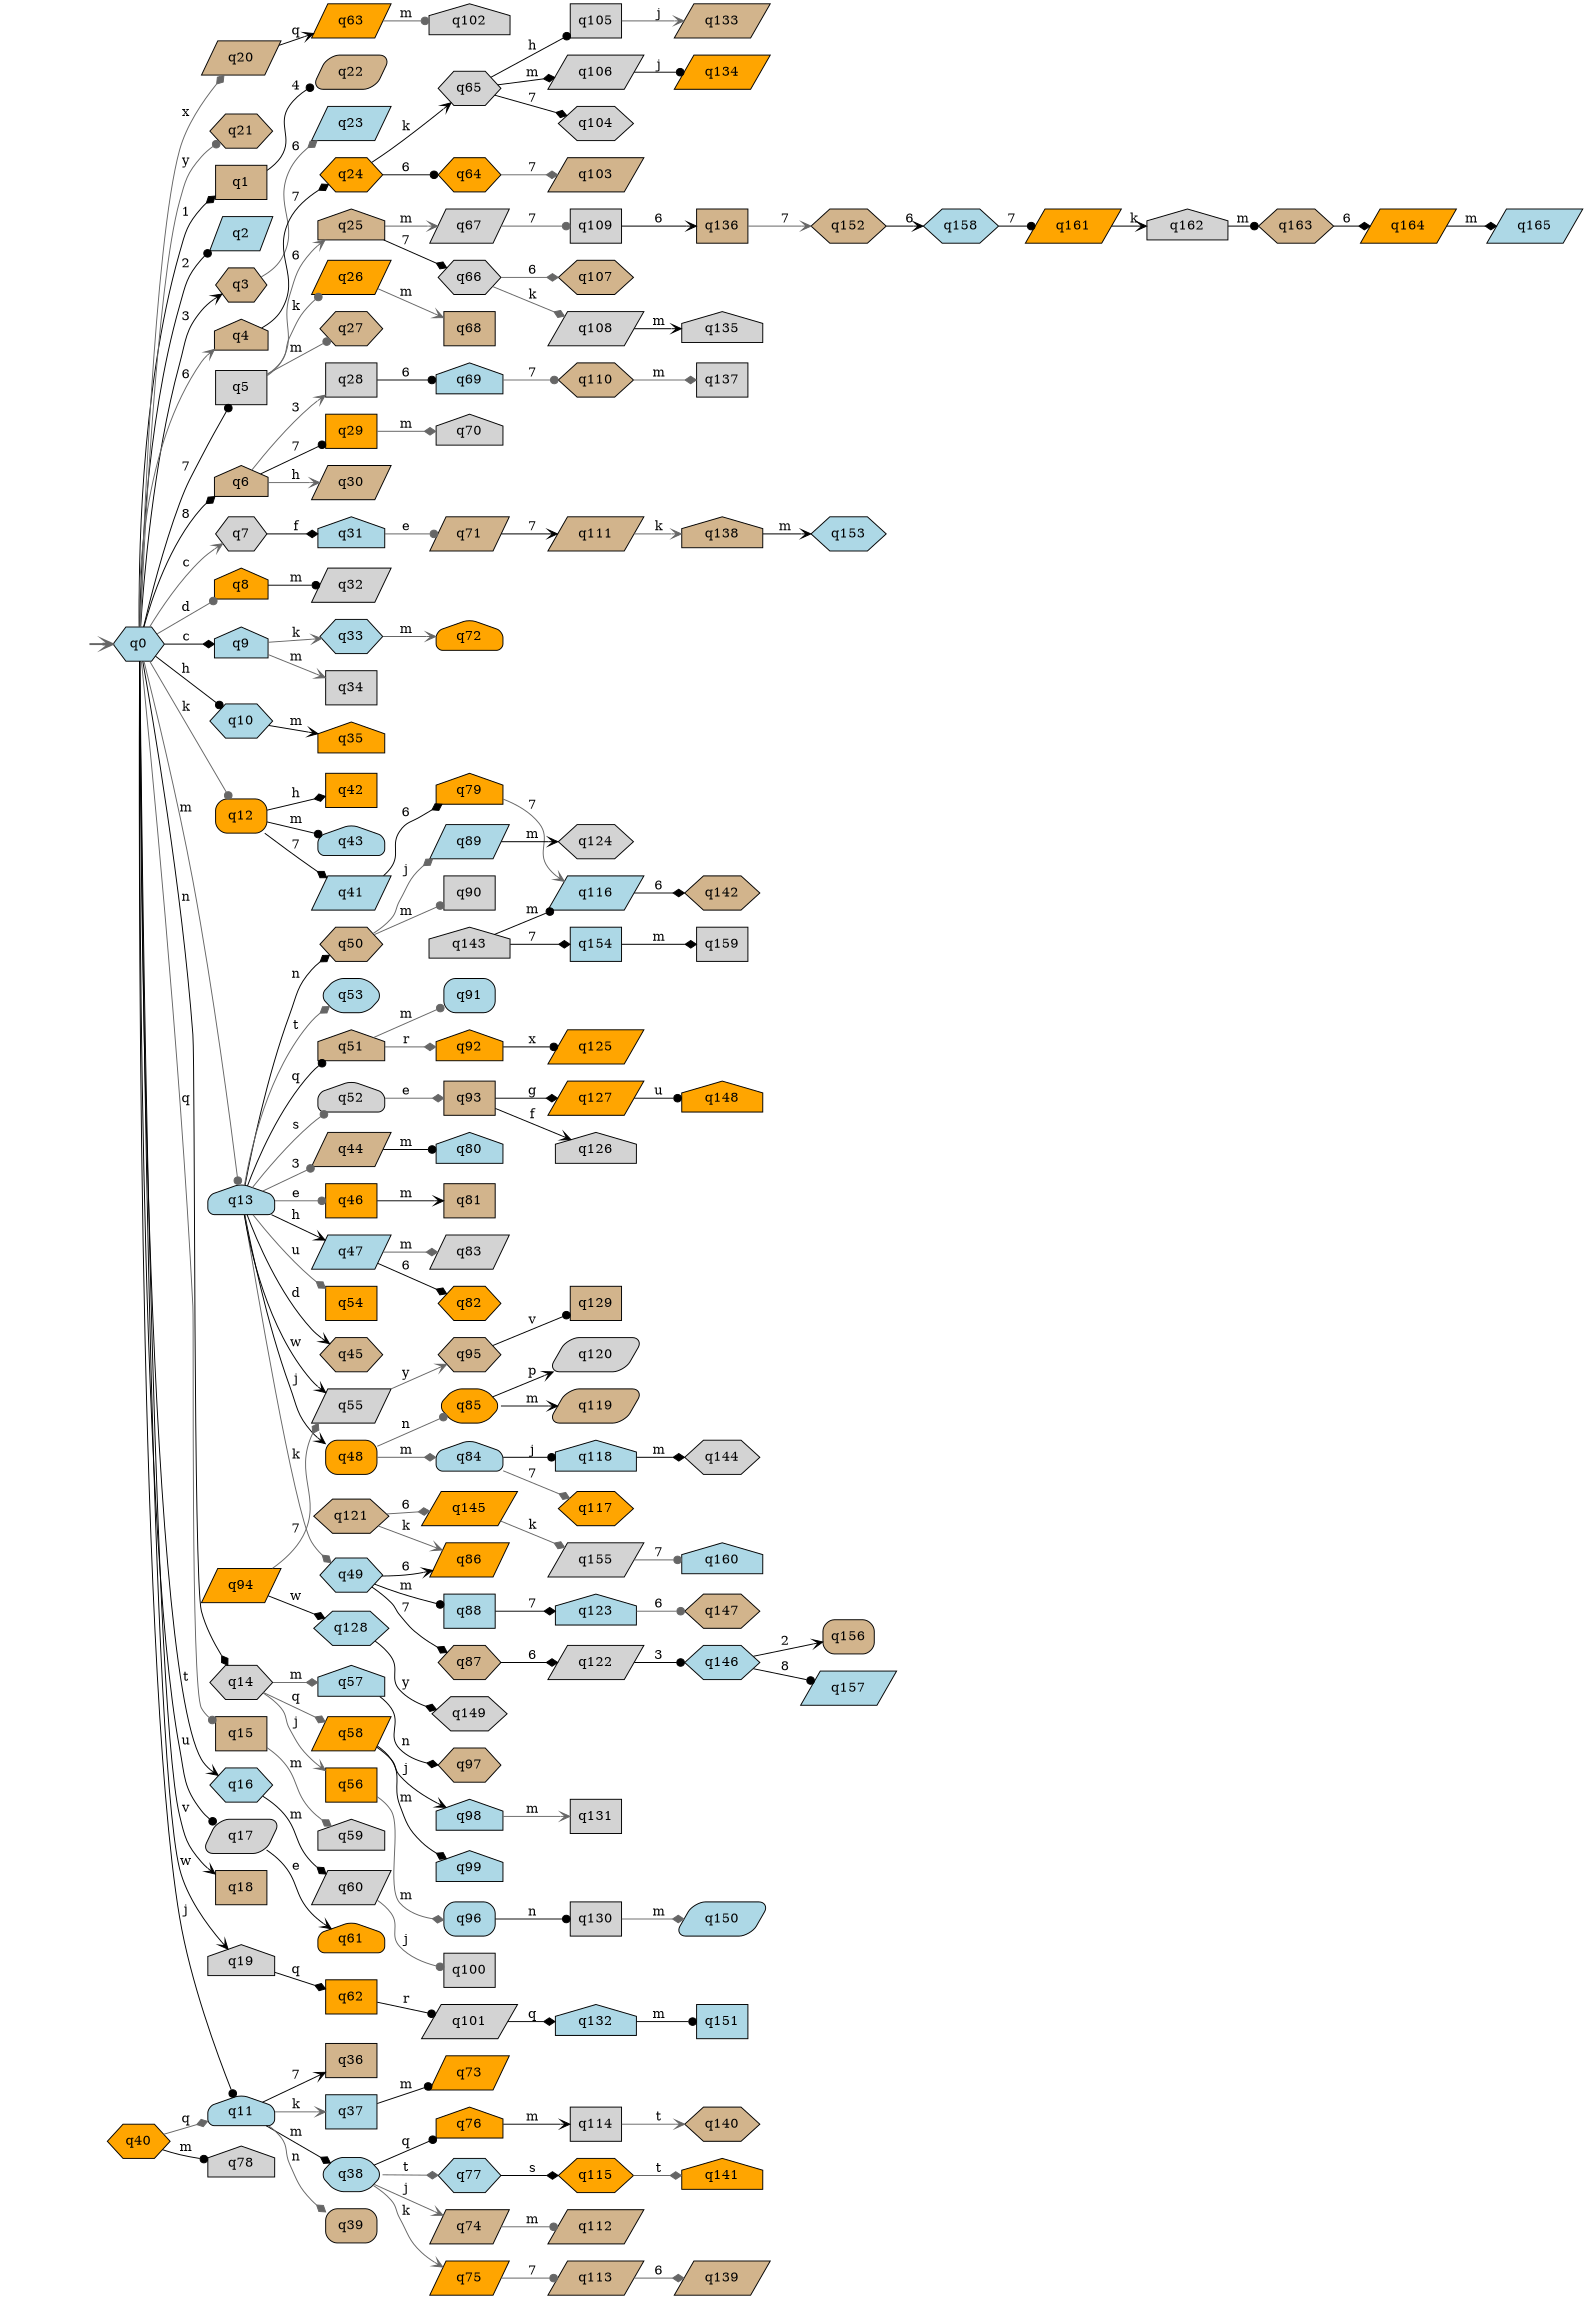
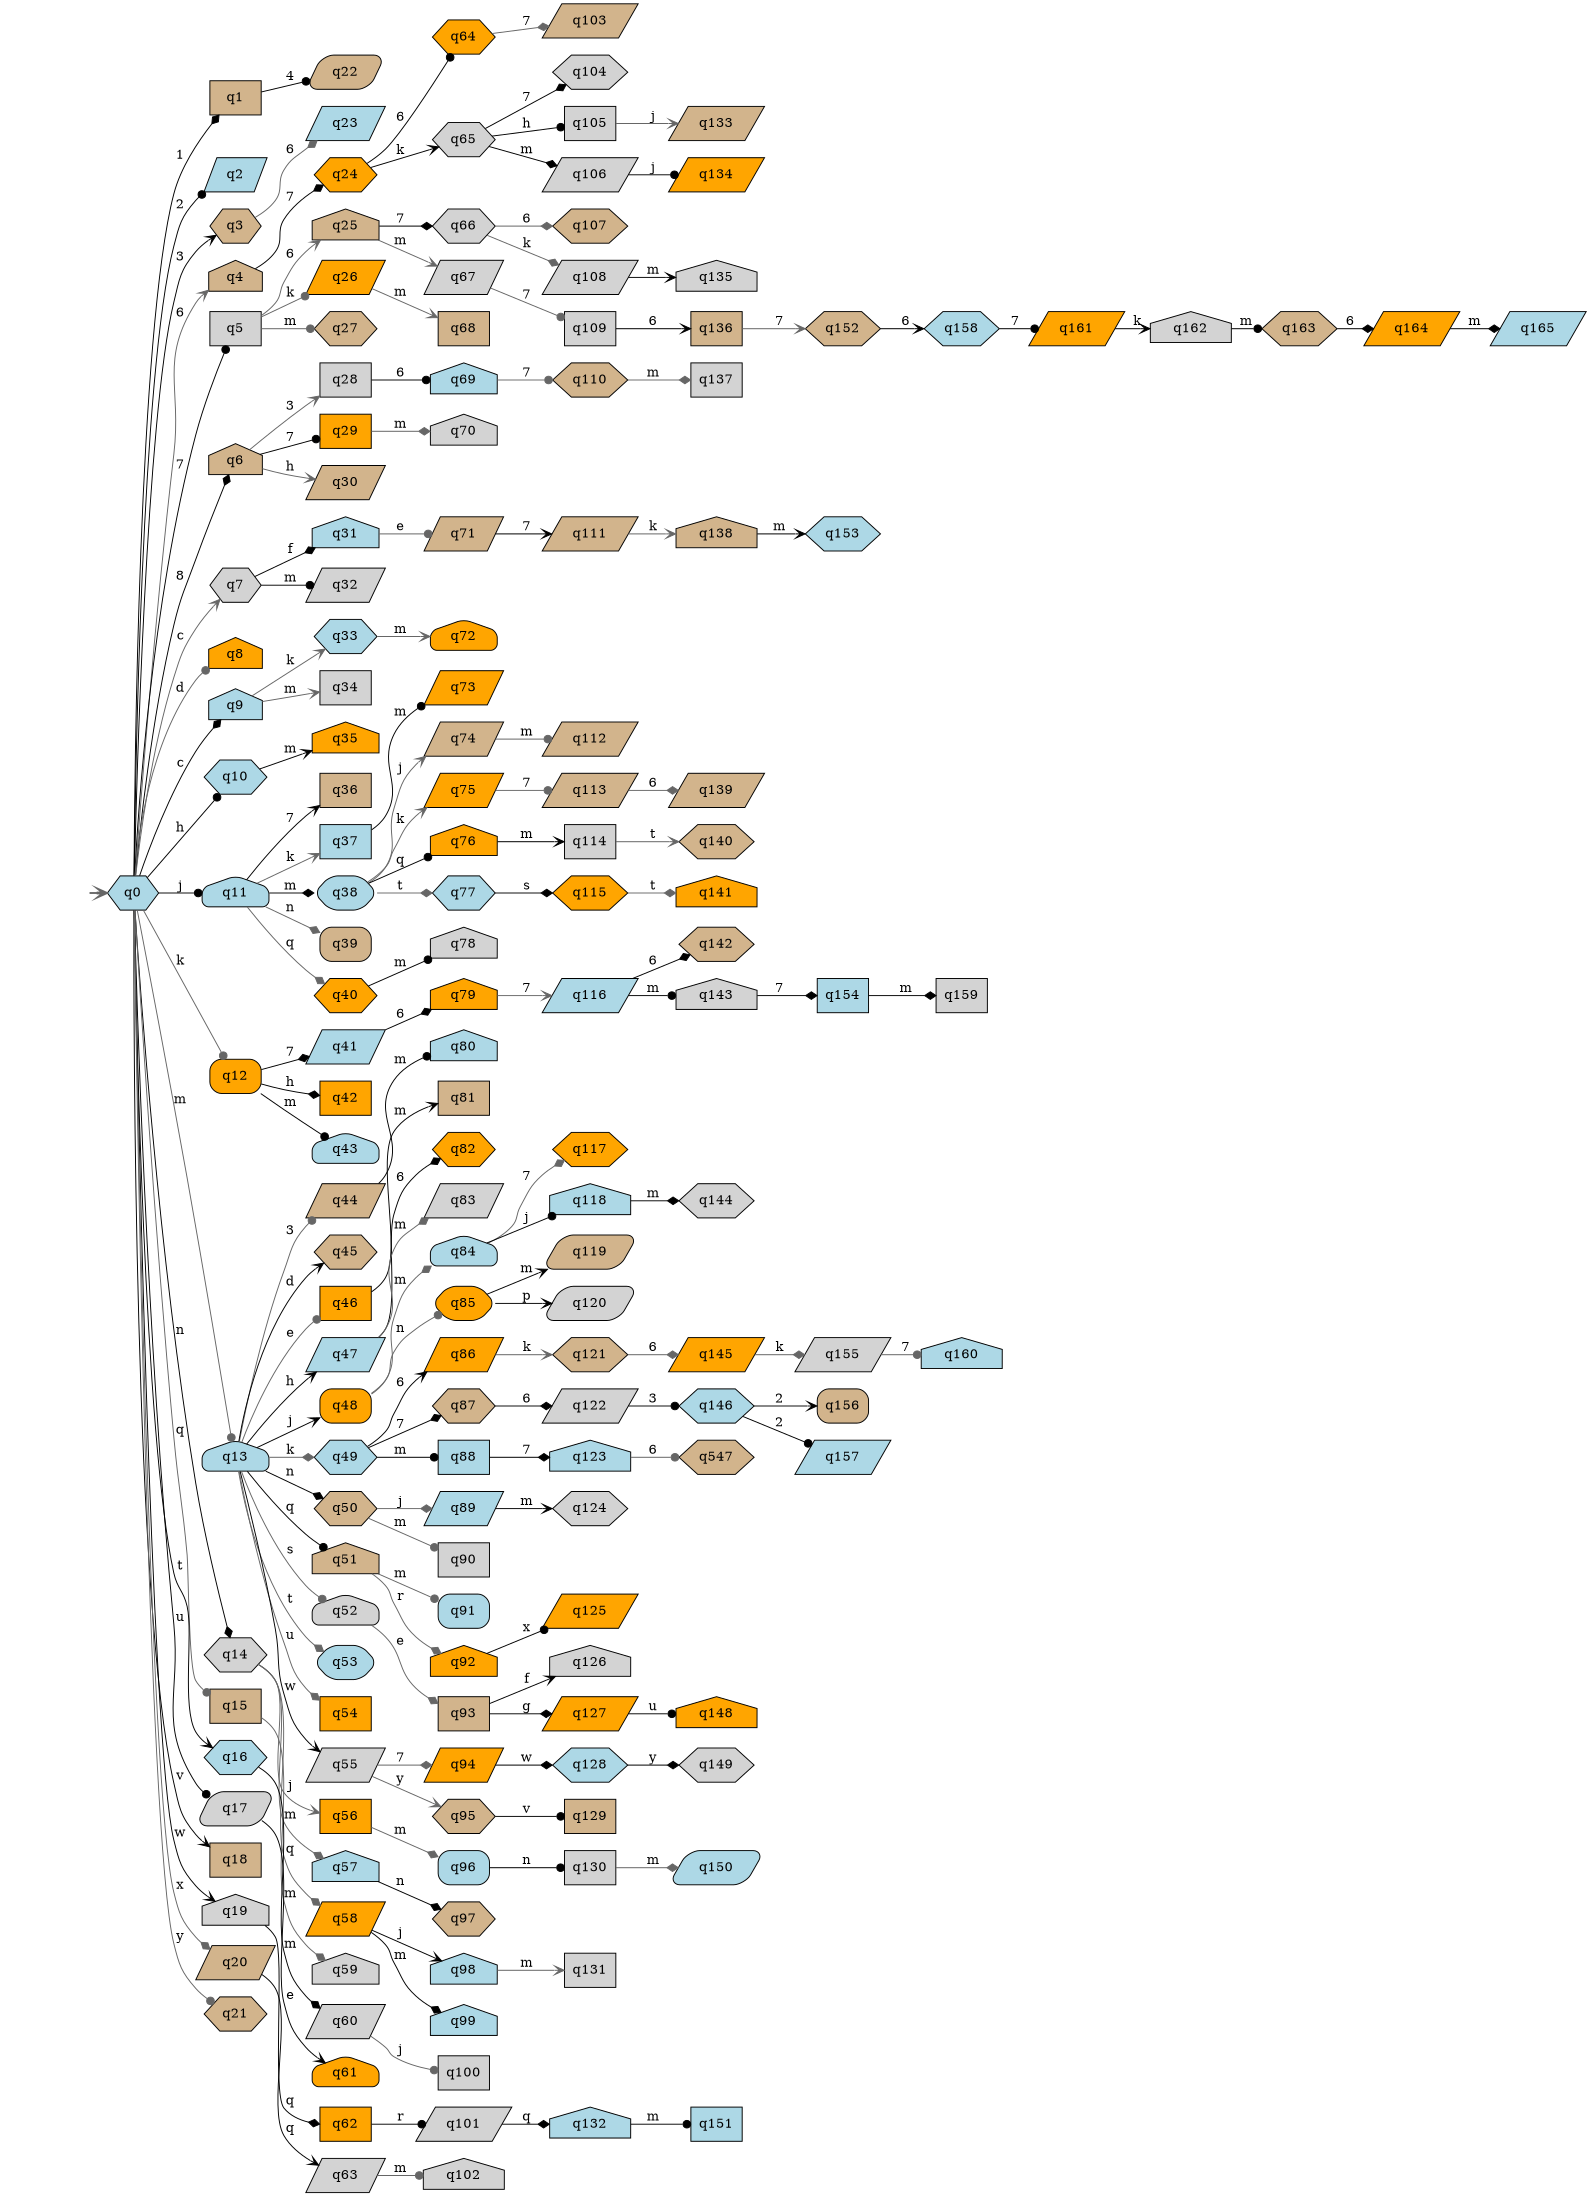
(351, 21) -> (346, 2176)
(290, 585) -> (284, 585)
(520, 924) -> (648, 996)
(310, 1507) -> (399, 1765)
(406, 1536) -> (519, 1355)
(722, 1611) -> (717, 1457)
(785, 1667) -> (780, 1423)
(180, 2129) -> (279, 944)
